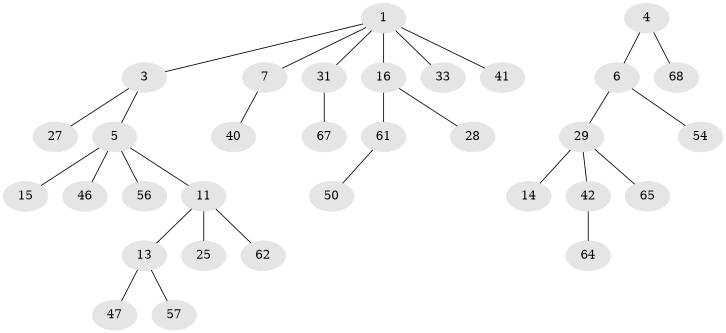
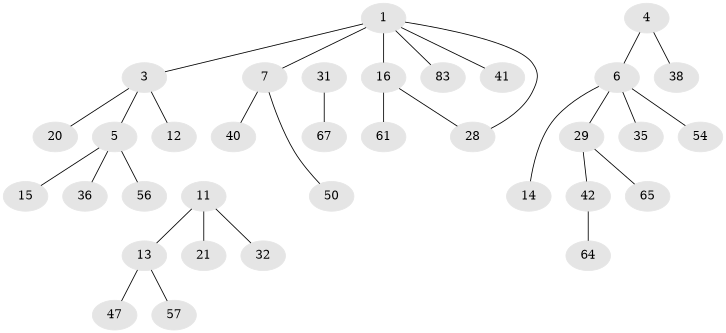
(354, 48) -> (513, 49)
(443, 78) -> (443, 78)
(676, 78) -> (676, 78)
(55, 137) -> (55, 137)
none -> (174, 137)
none -> (641, 137)
(159, 167) -> none
(358, 167) -> (289, 141)
(555, 167) -> (551, 124)
(85, 196) -> (85, 196)
(204, 256) -> (204, 256)
(263, 256) -> (263, 256)
